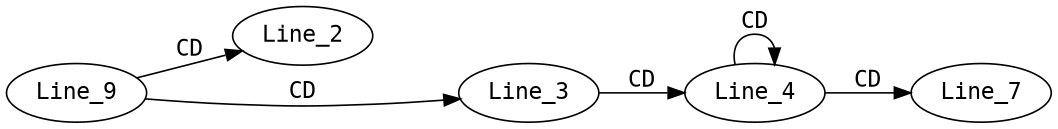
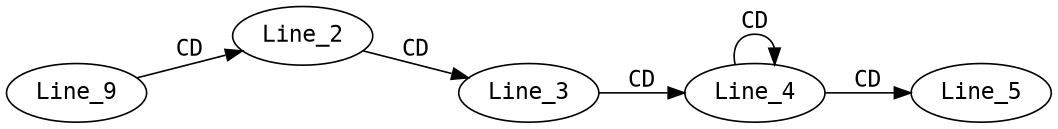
(981, 93) -> (981, 93)
(294, 106) -> (407, 62)
